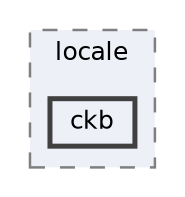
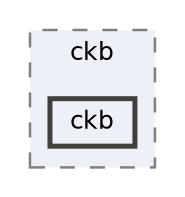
(92, 54) -> (92, 54)
